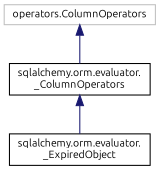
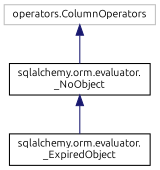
(80, 79) -> (80, 79)
